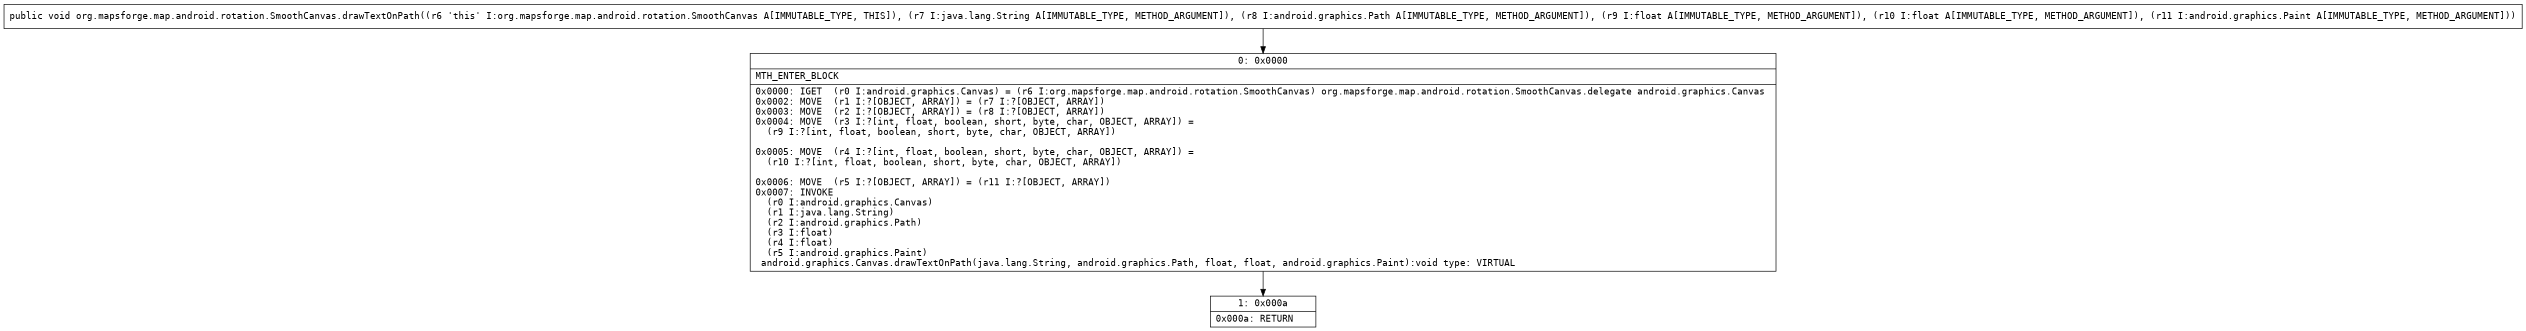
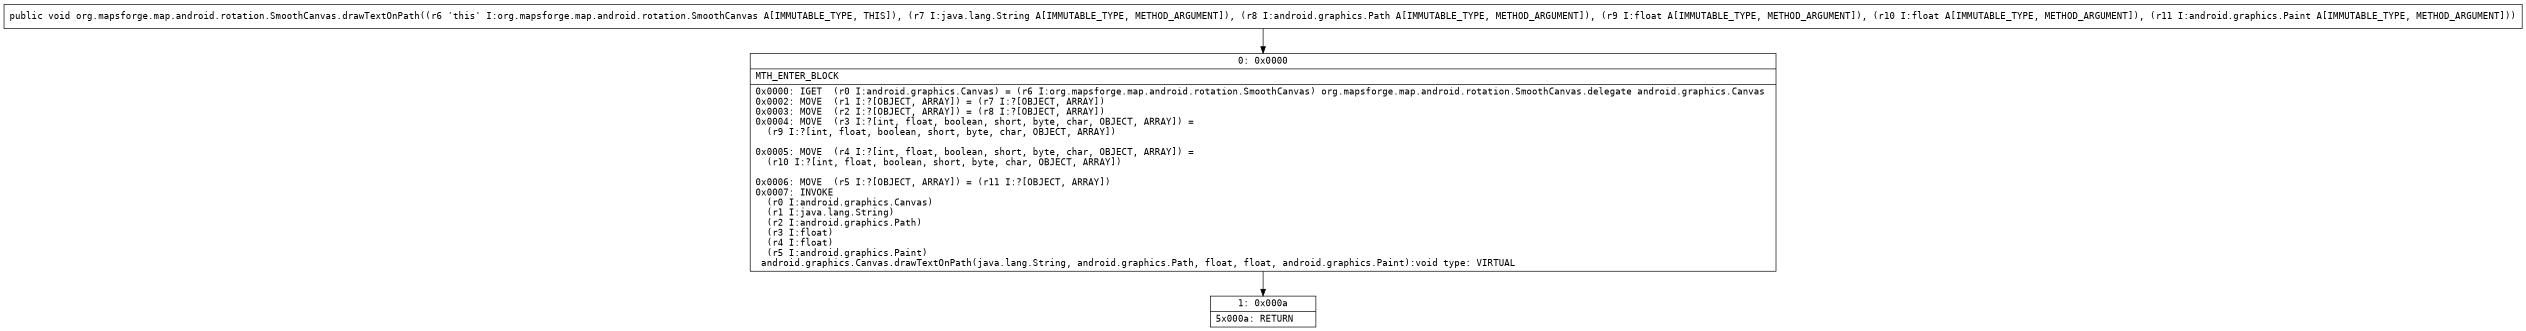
(1263, 319) -> (1263, 319)
